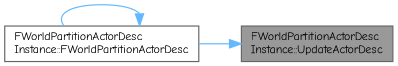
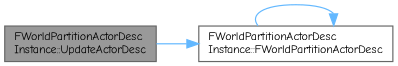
(214, 44) -> (172, 44)
